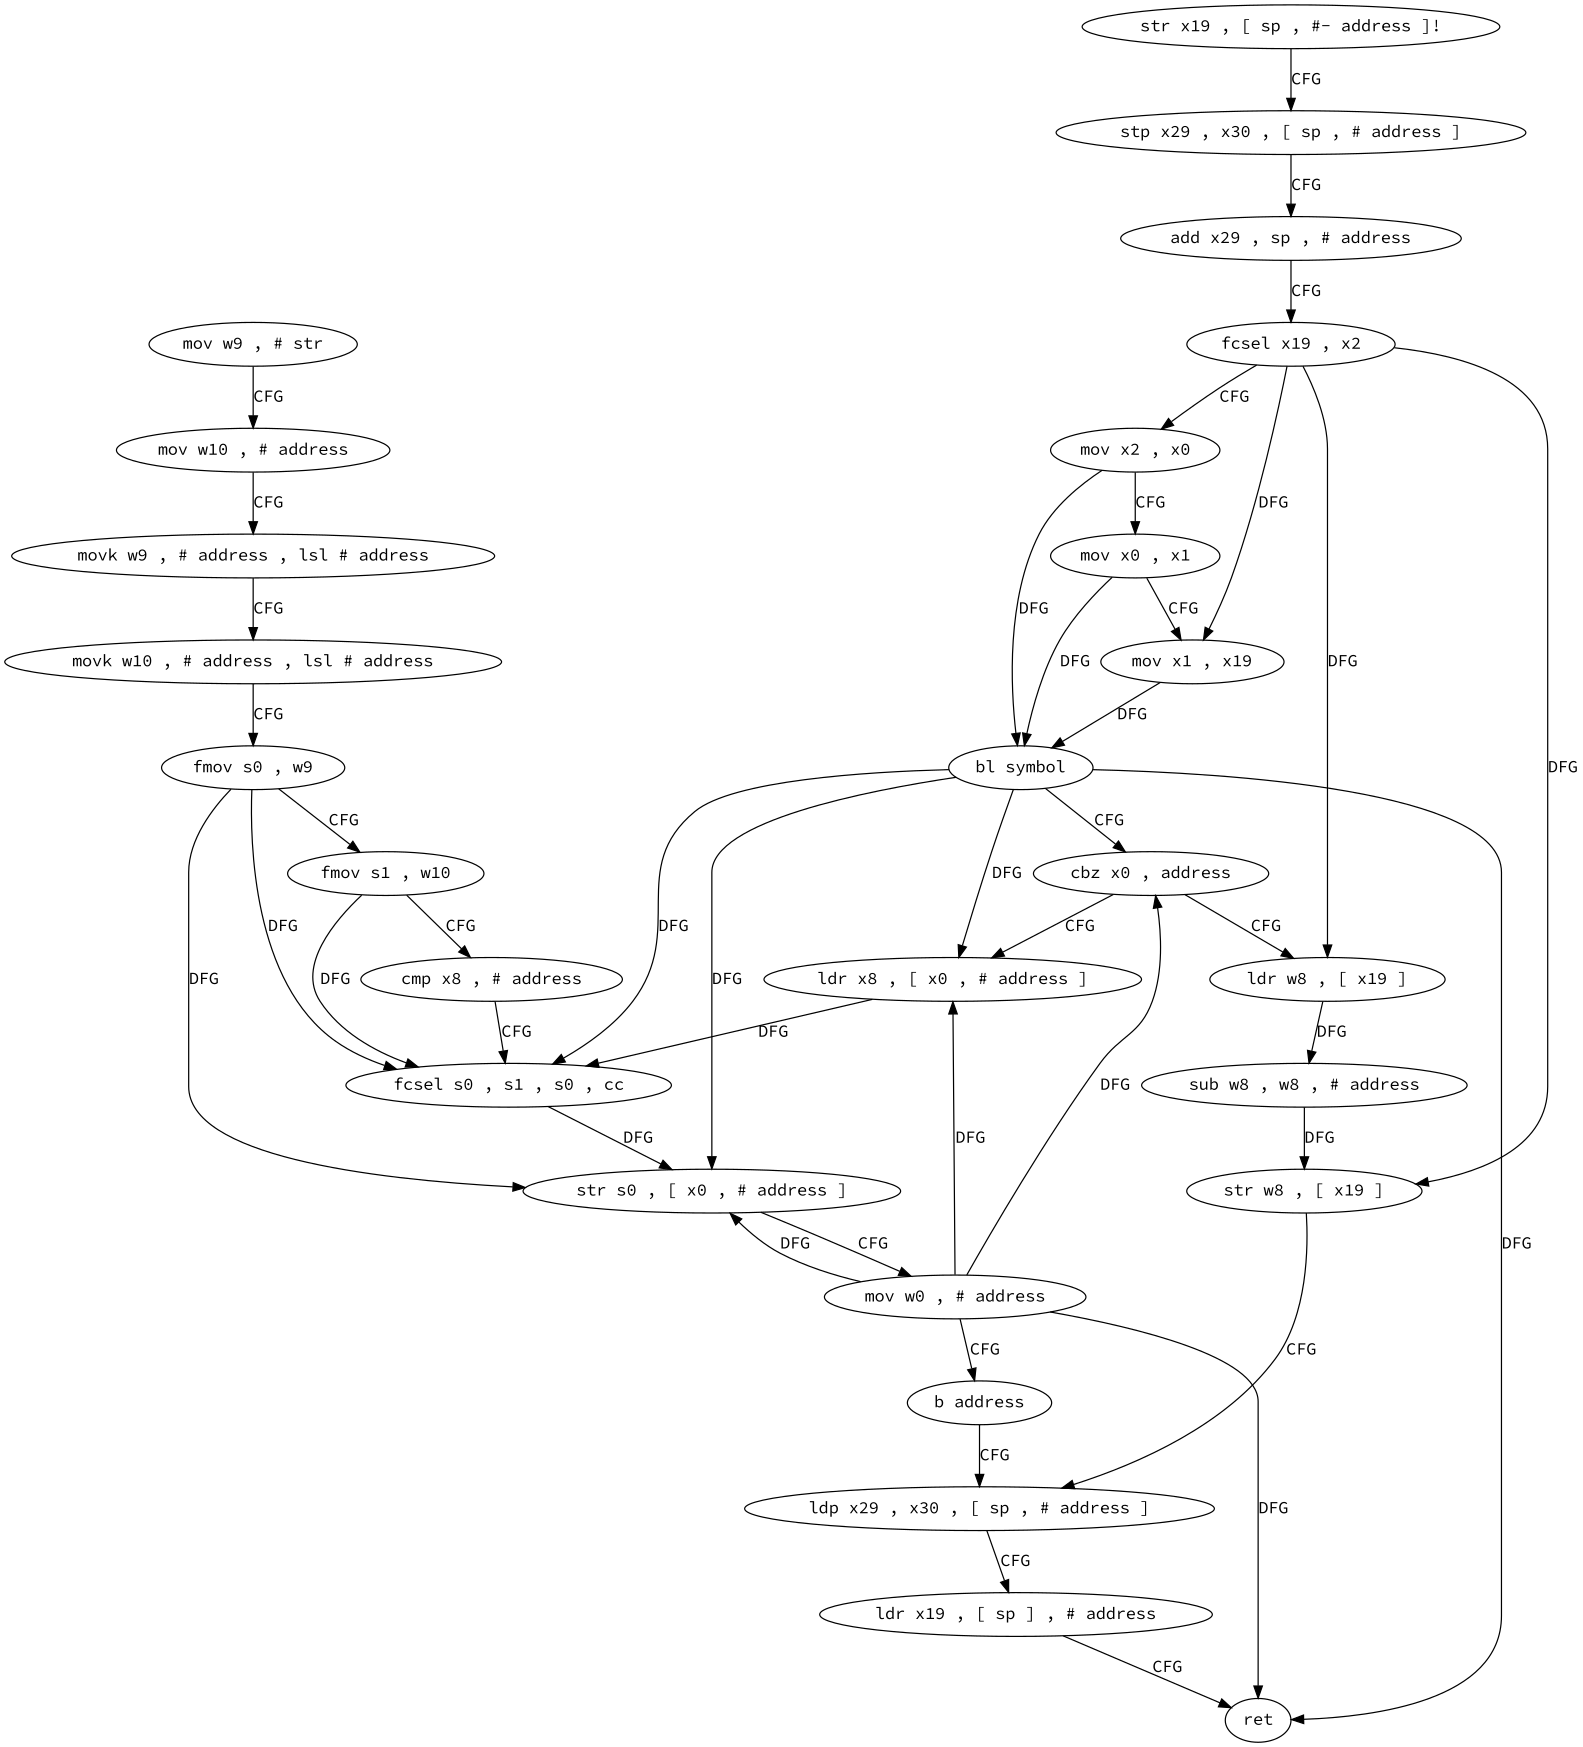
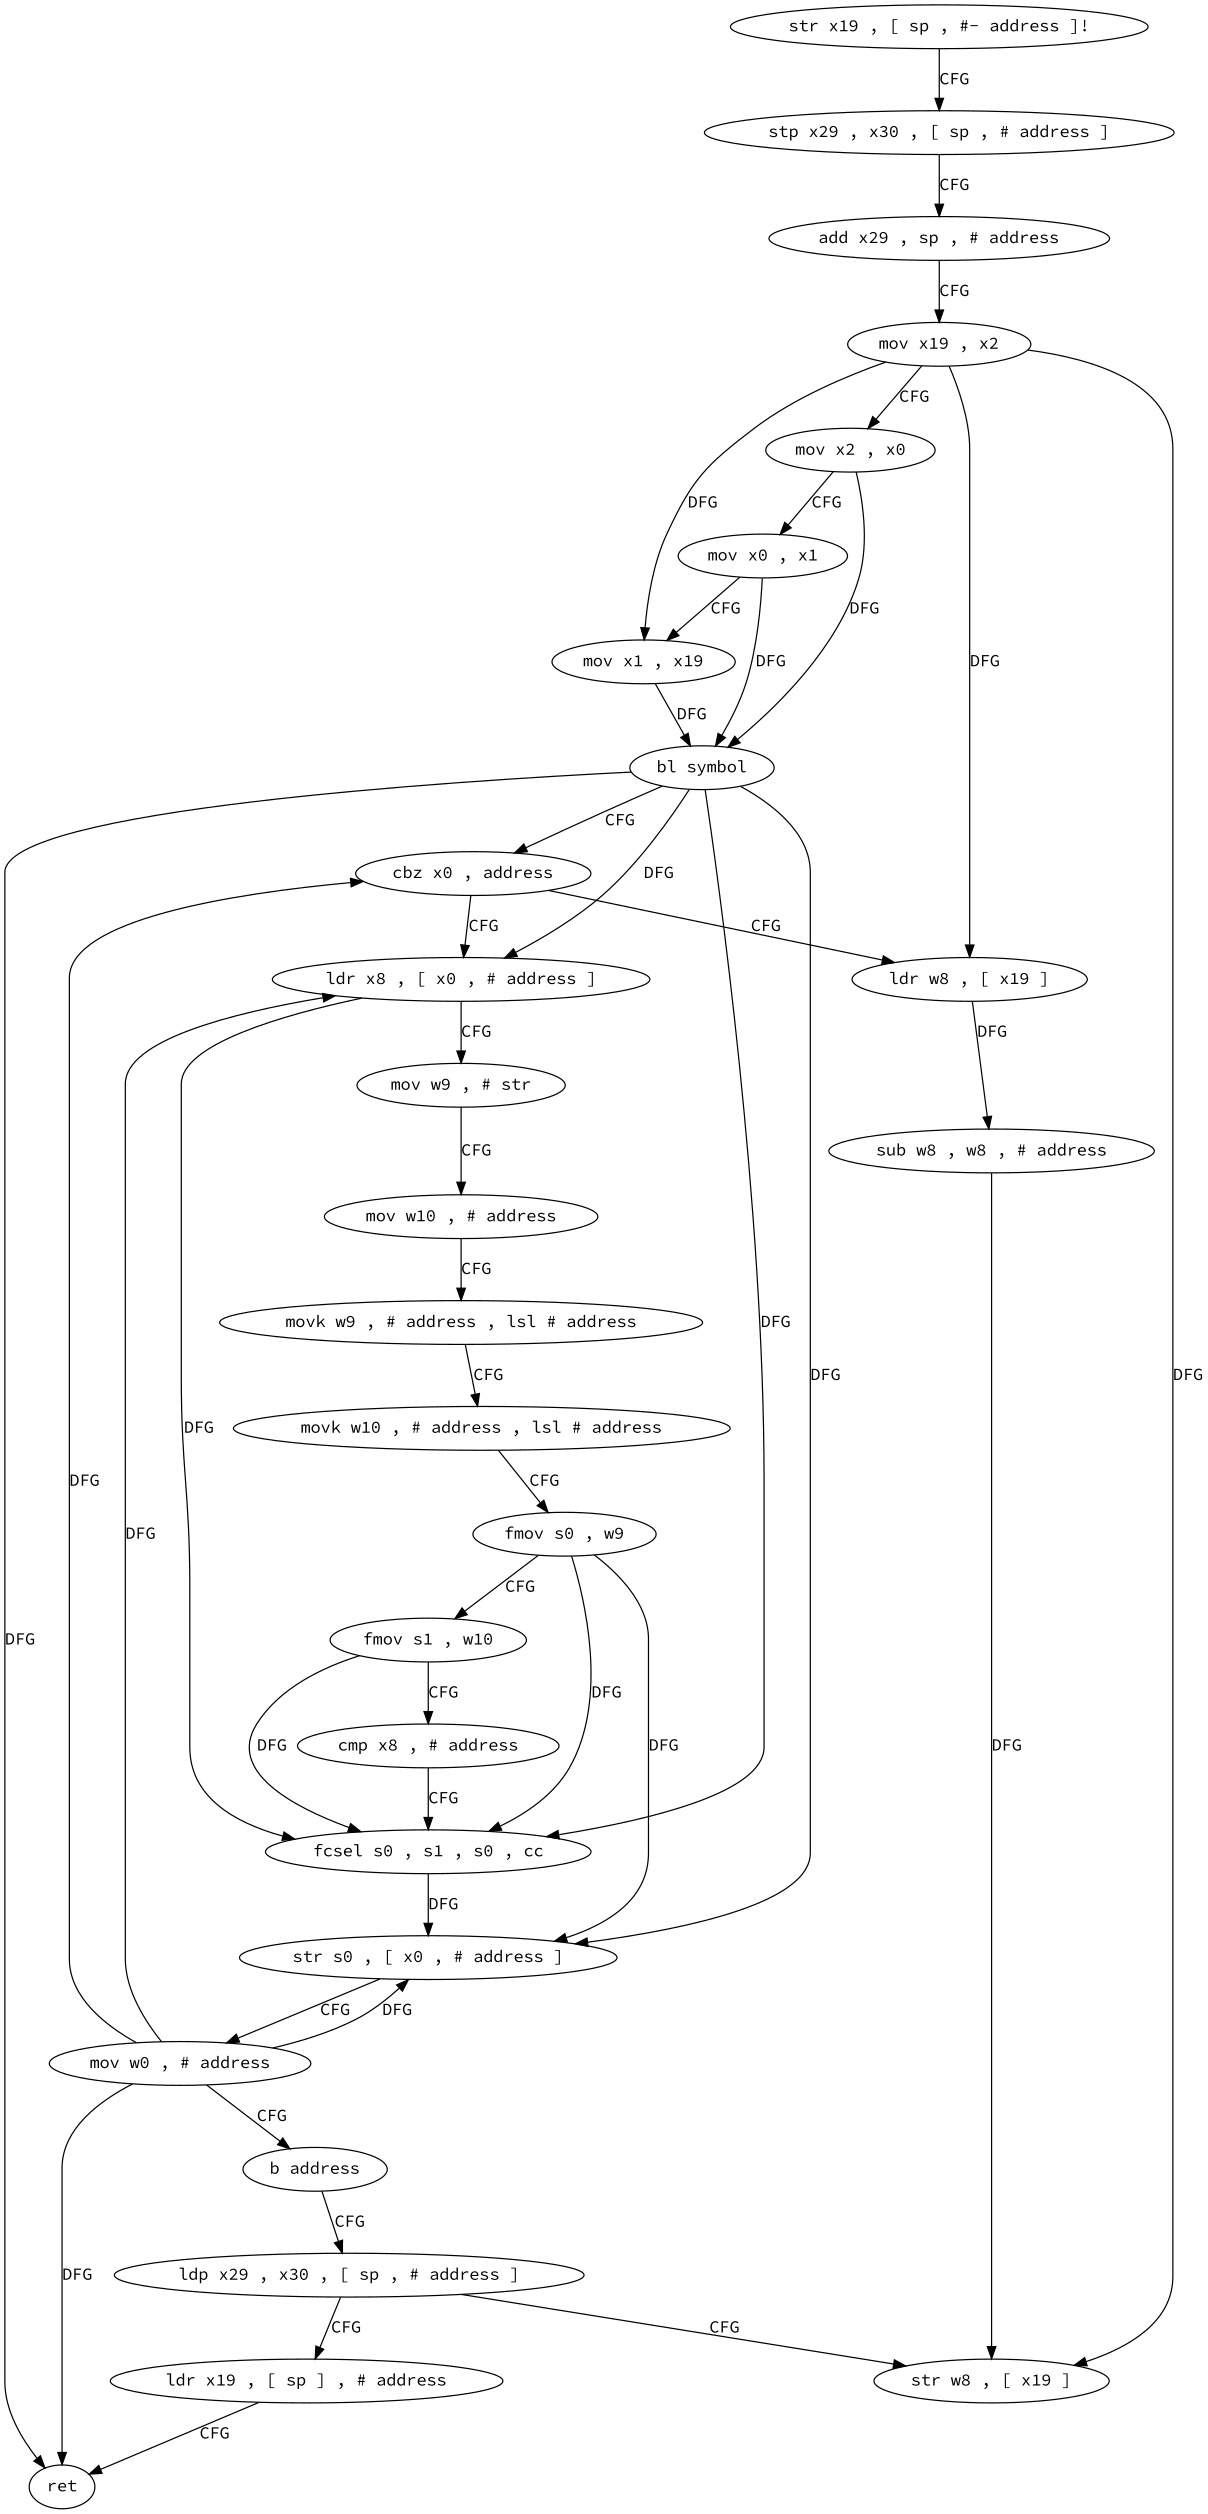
(1291, 344) -> (939, 344)
none -> (461, 1026)
(1245, 1392) -> (678, 2329)
